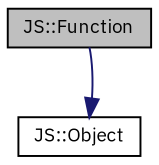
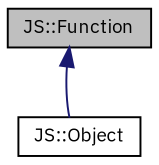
(92, 73) -> (67, 92)
